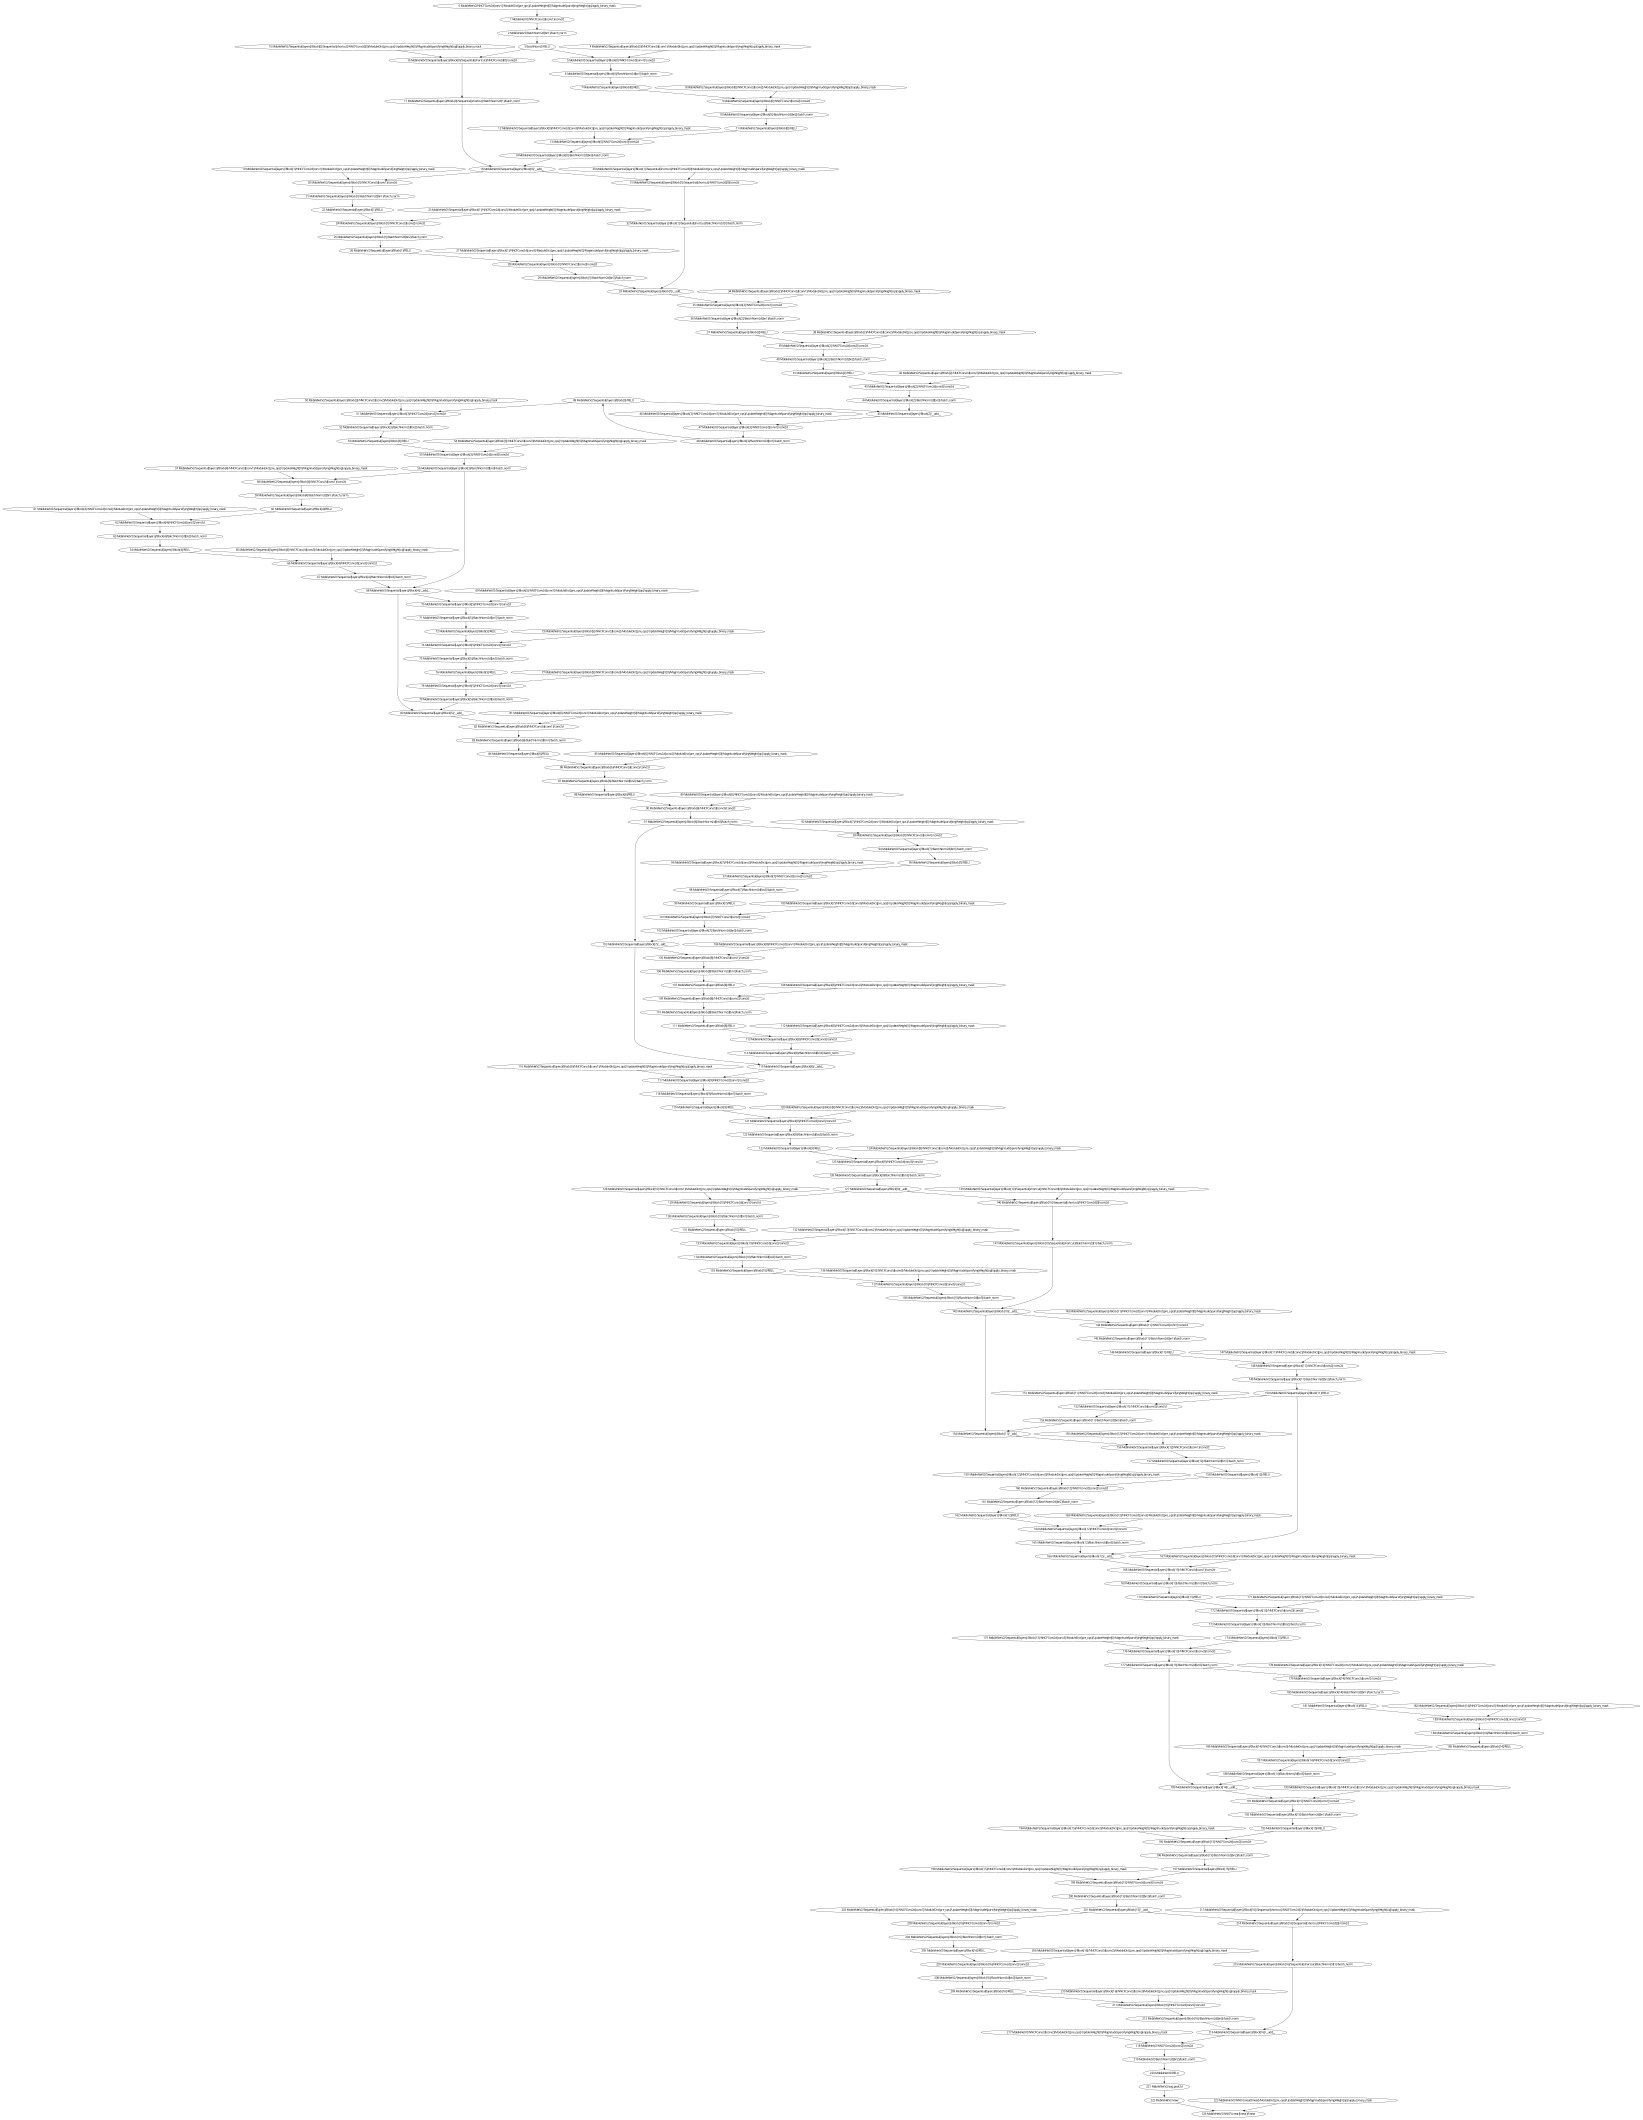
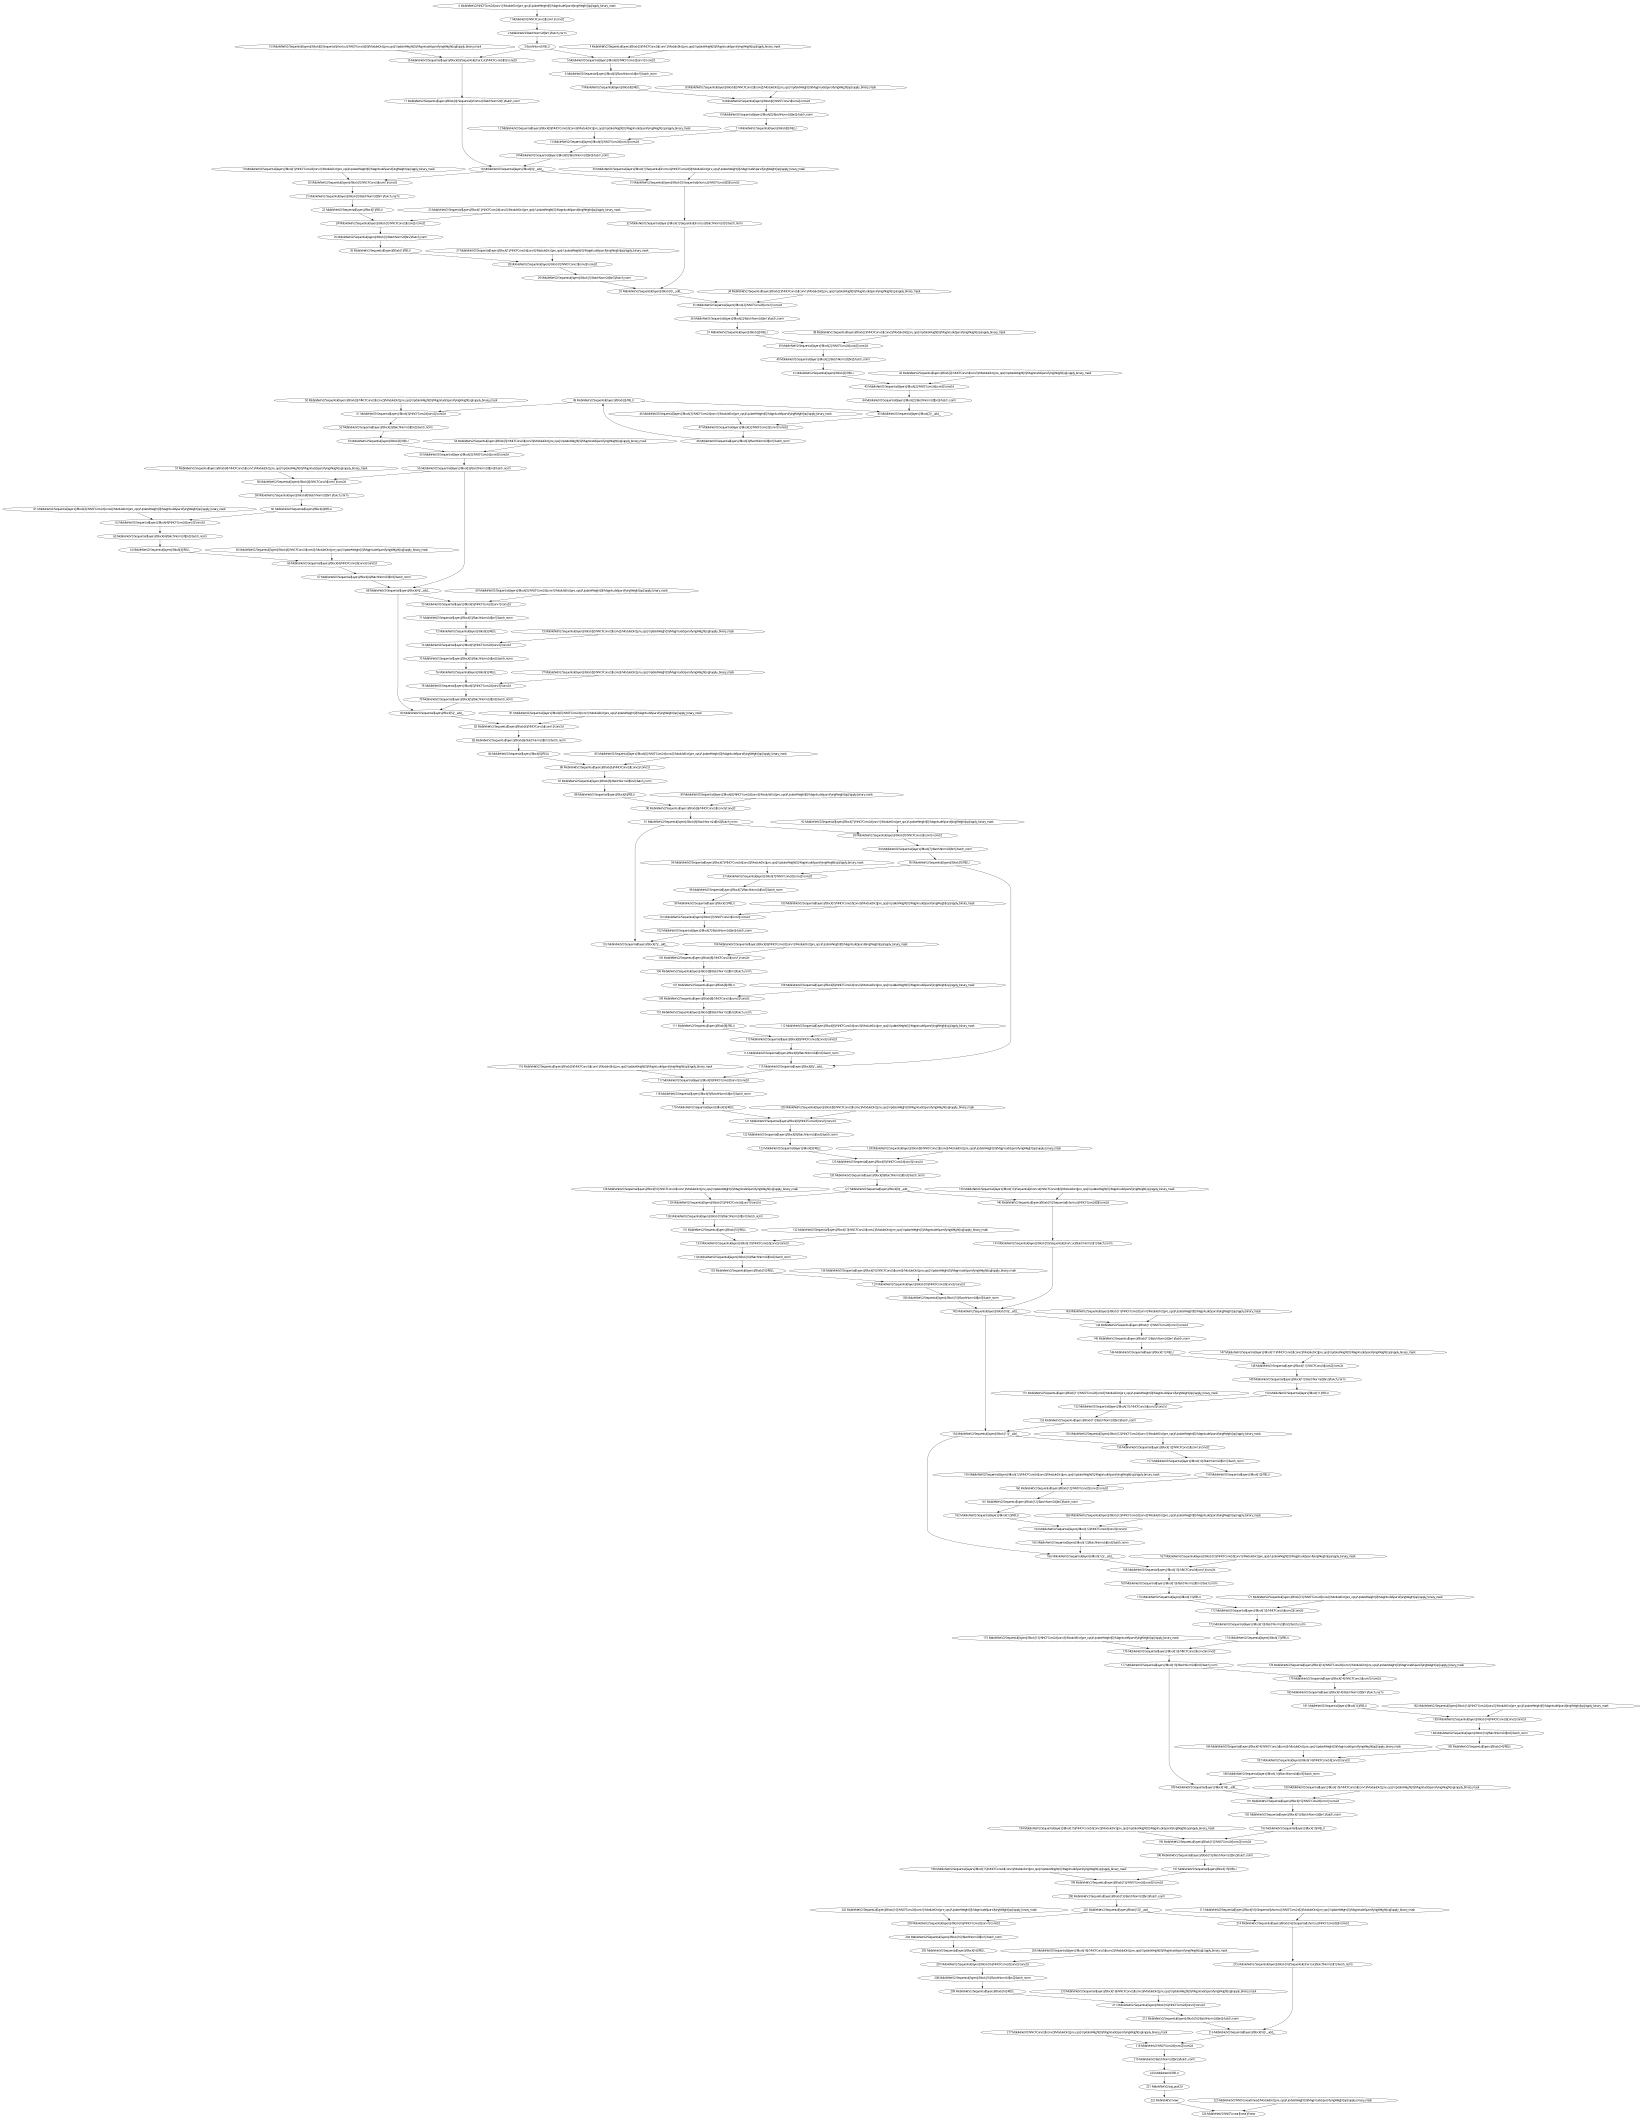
(650, 1049) -> (1011, 1024)
(1272, 1537) -> (932, 1534)
